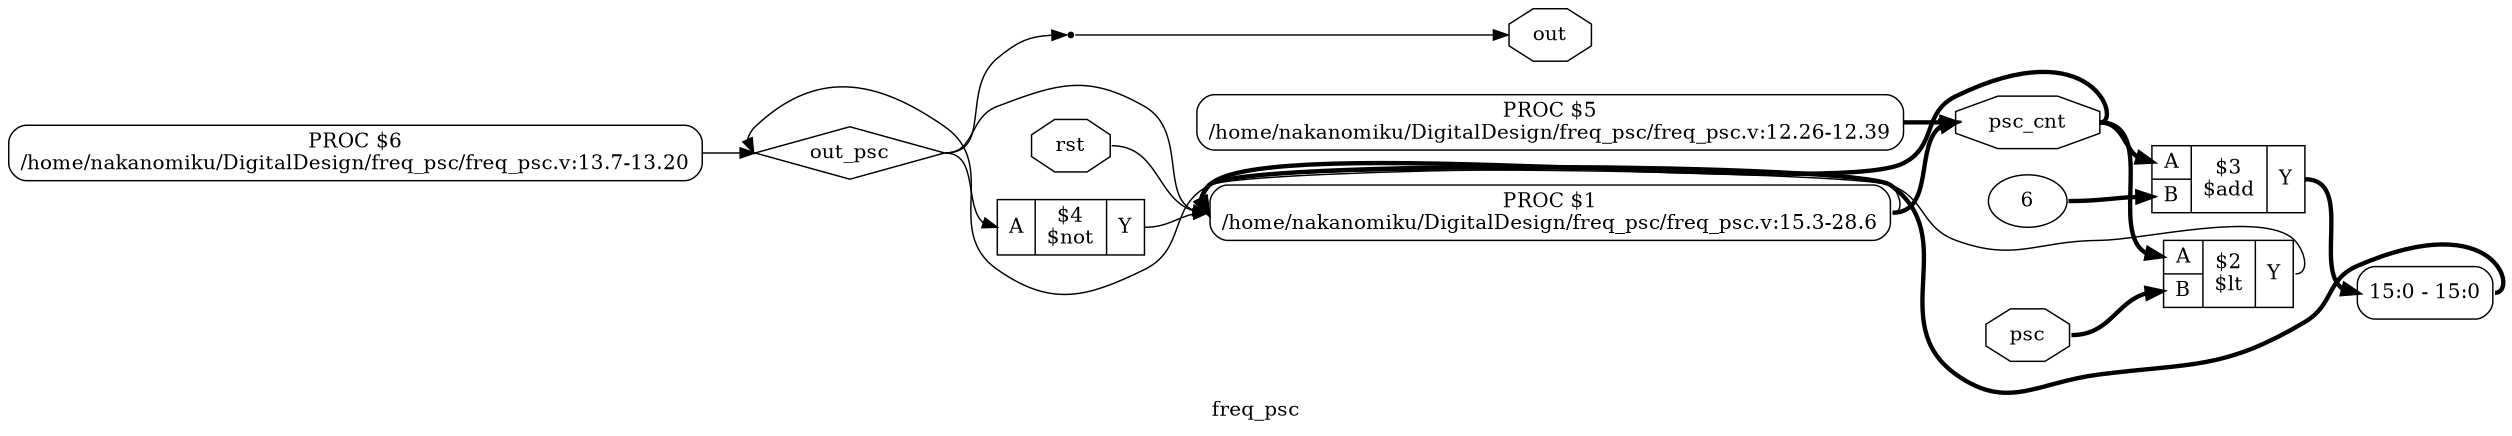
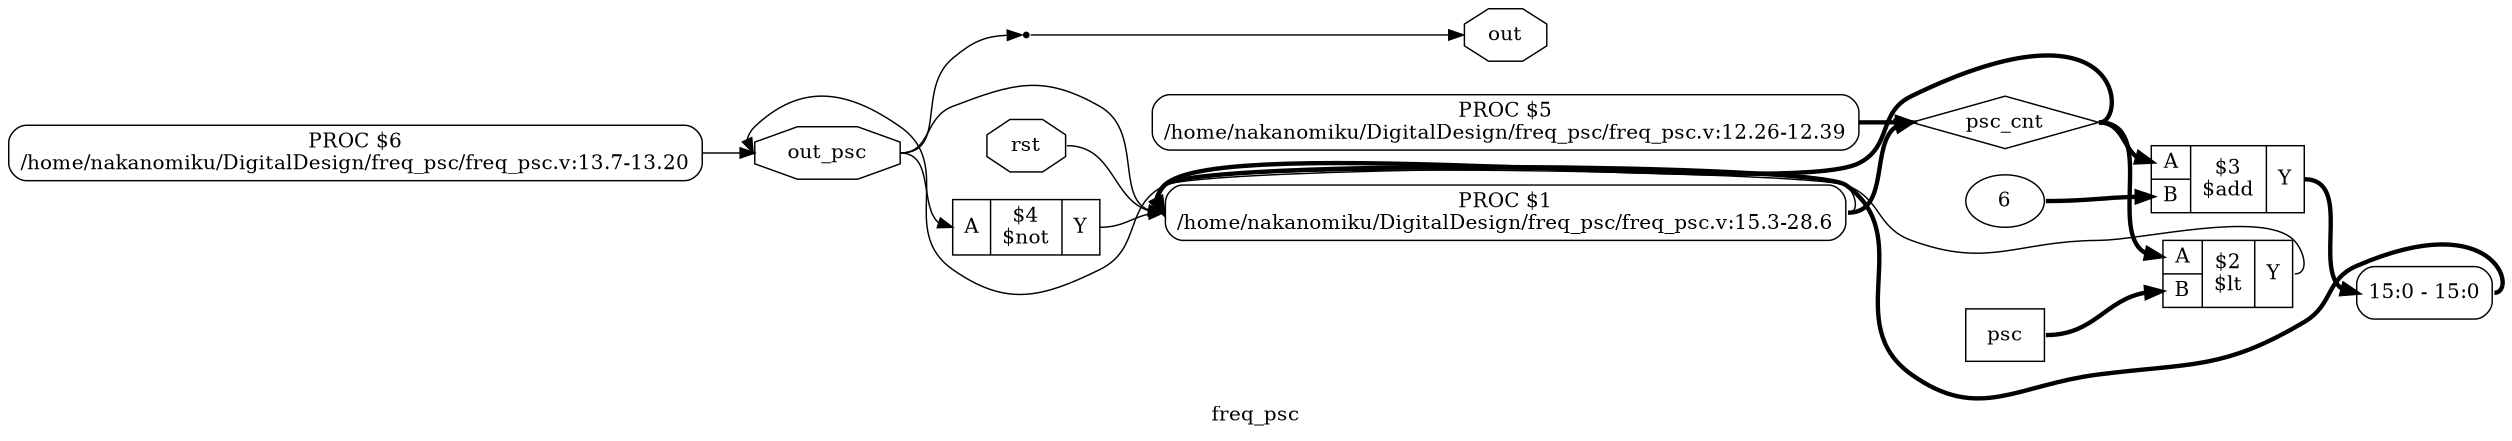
(2028, 122) -> (2005, 122)
(850, 153) -> (827, 153)
(2028, 335) -> (2005, 335)
